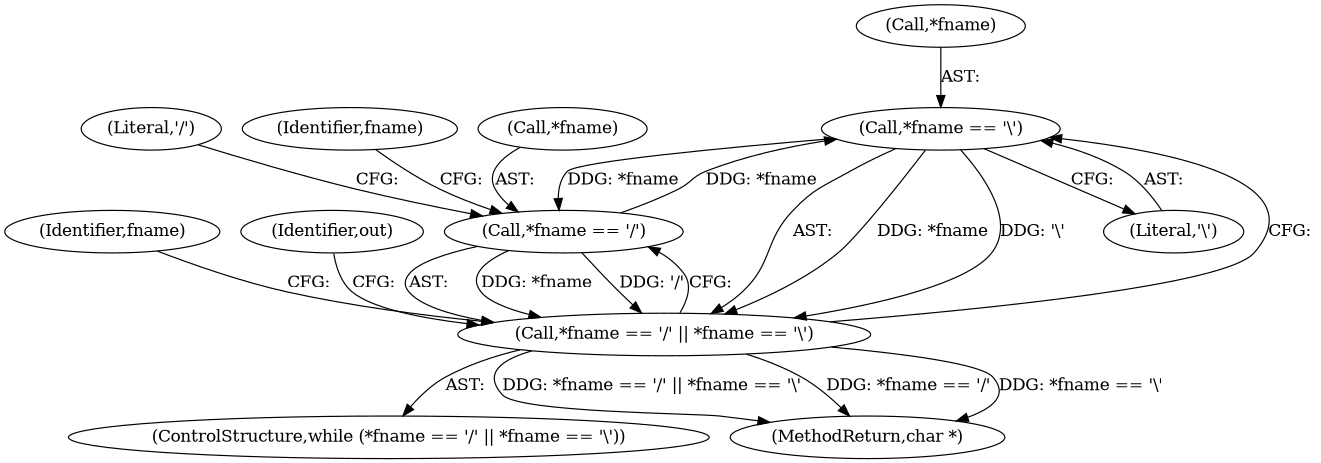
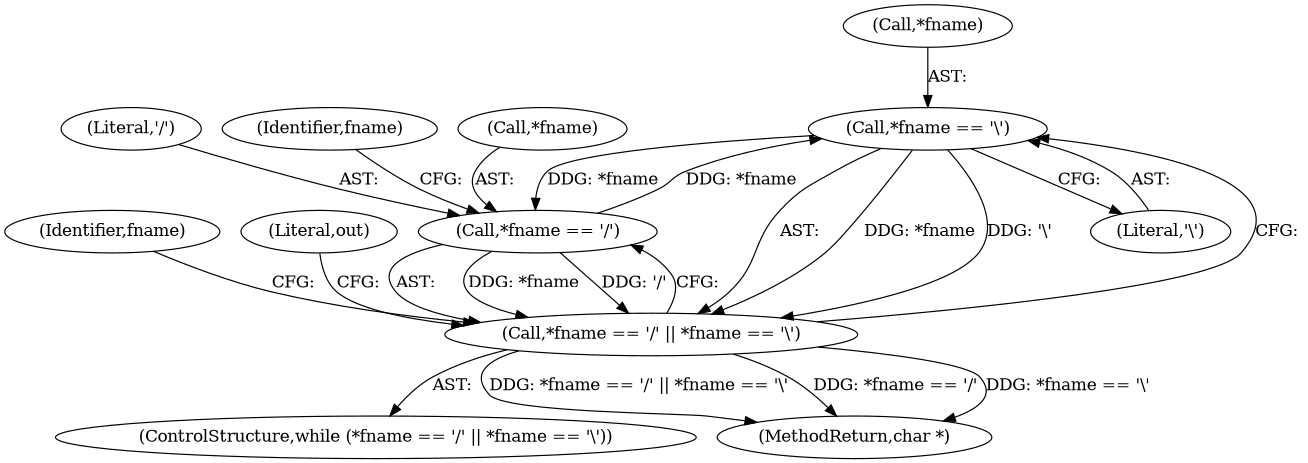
(380, 180) -> (362, 180)
(332, 232) -> (319, 232)
